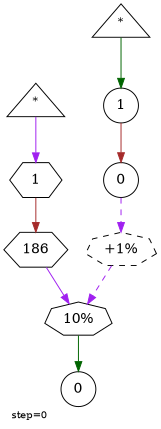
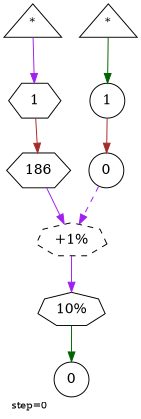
(55, 281) -> (53, 202)
(102, 281) -> (72, 269)
